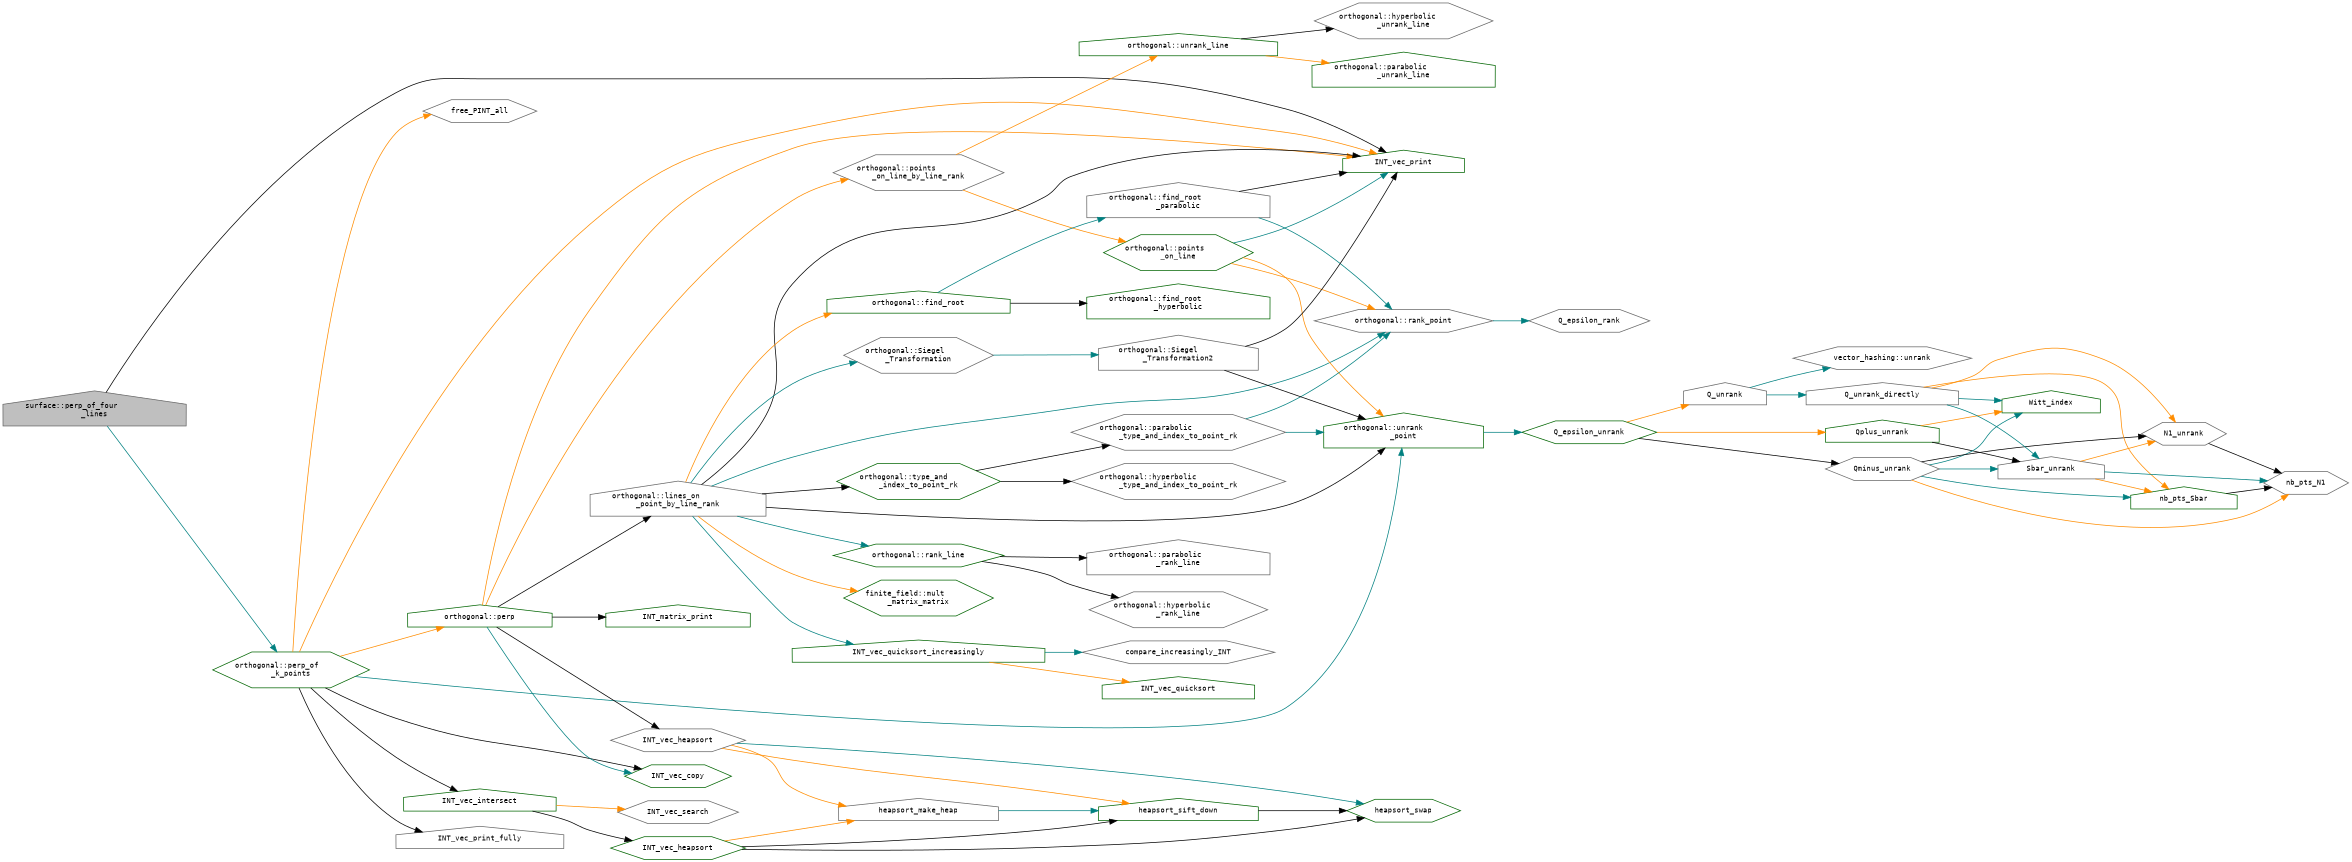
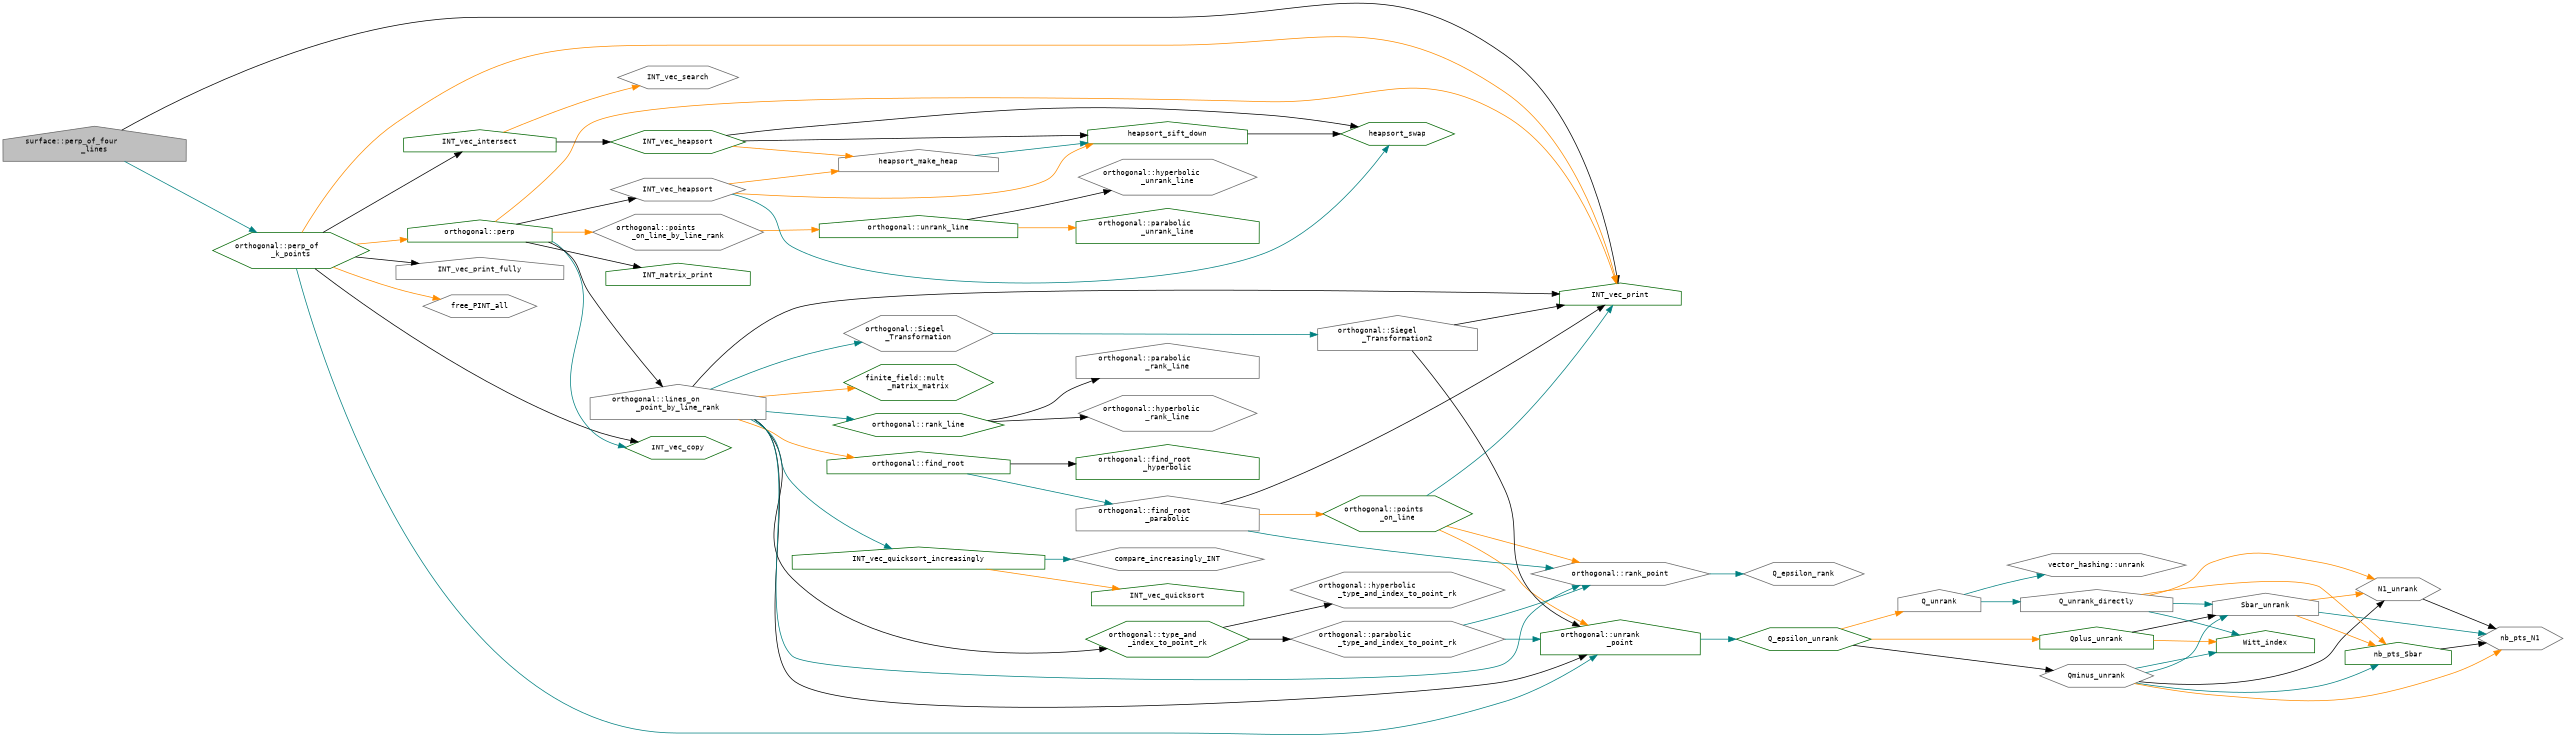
(1040, 218) -> (1288, 514)
